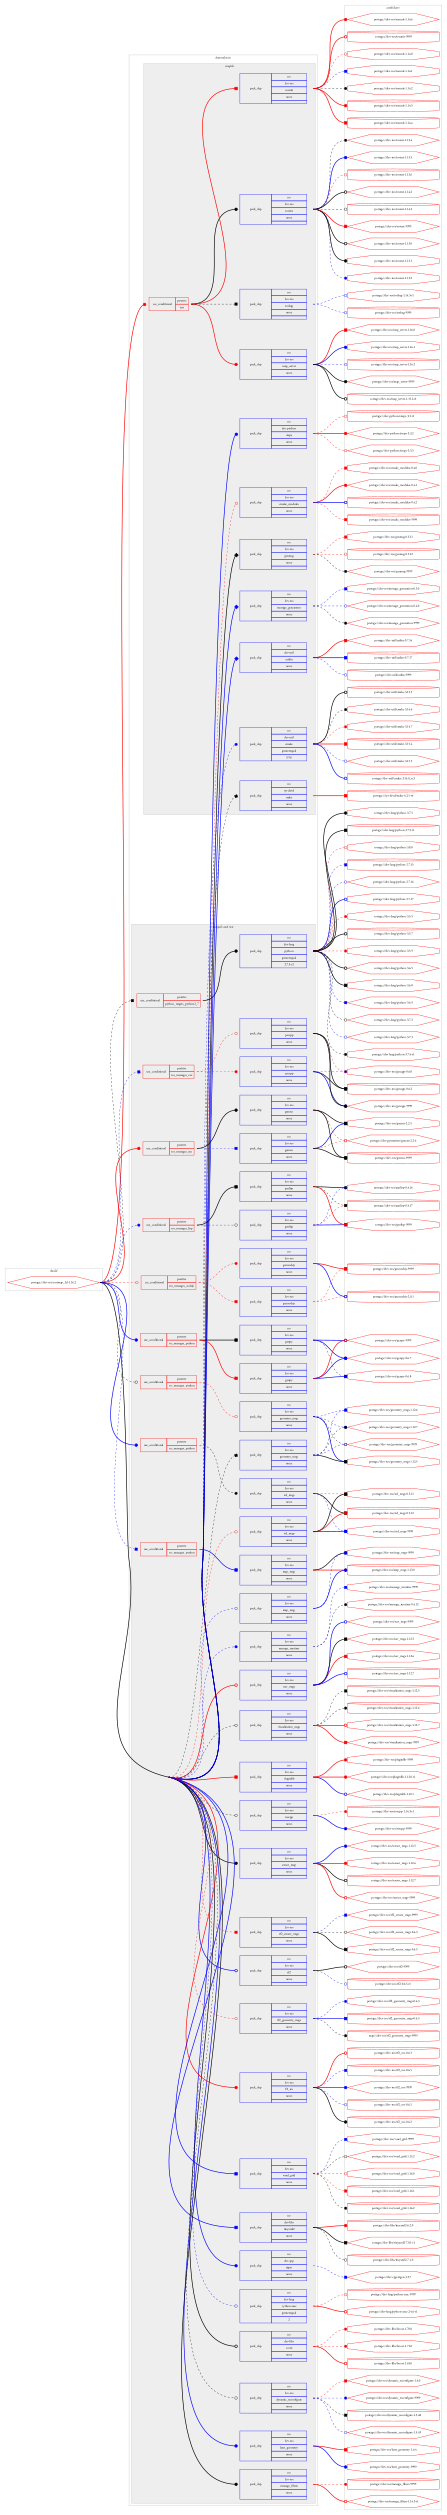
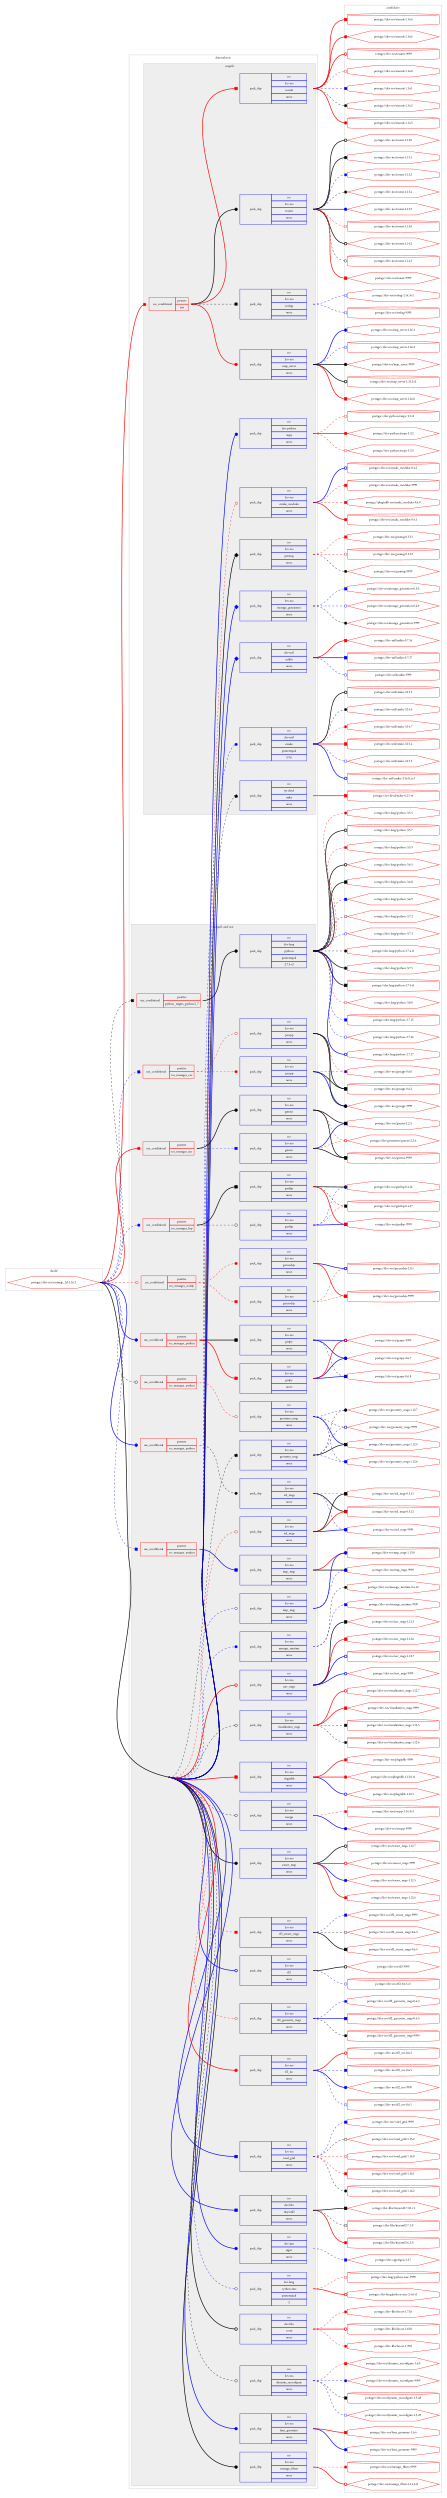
(393, 468) -> (393, 502)
(393, 485) -> (393, 520)
(393, 847) -> (393, 1003)
(393, 2036) -> (393, 2036)
(393, 2122) -> none
